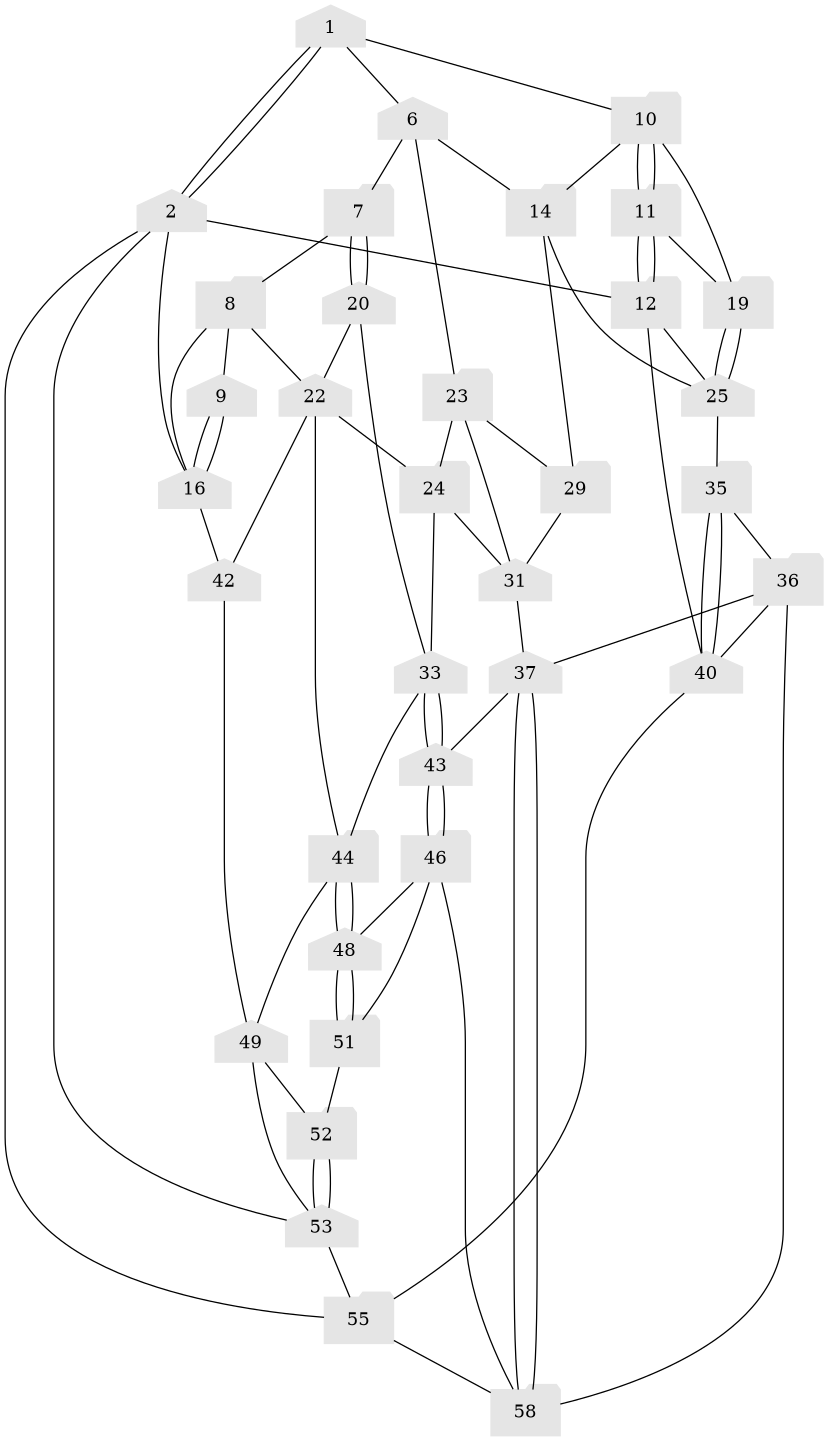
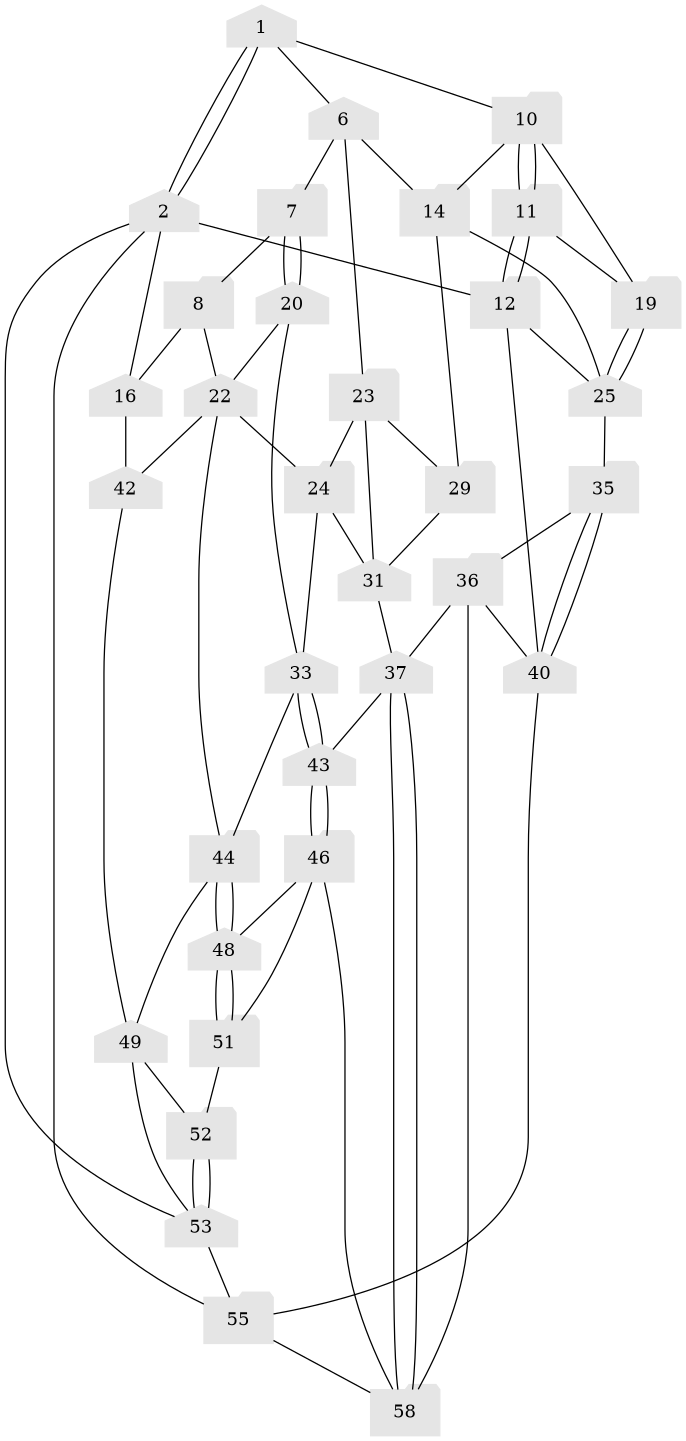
(222, 397) -> none
